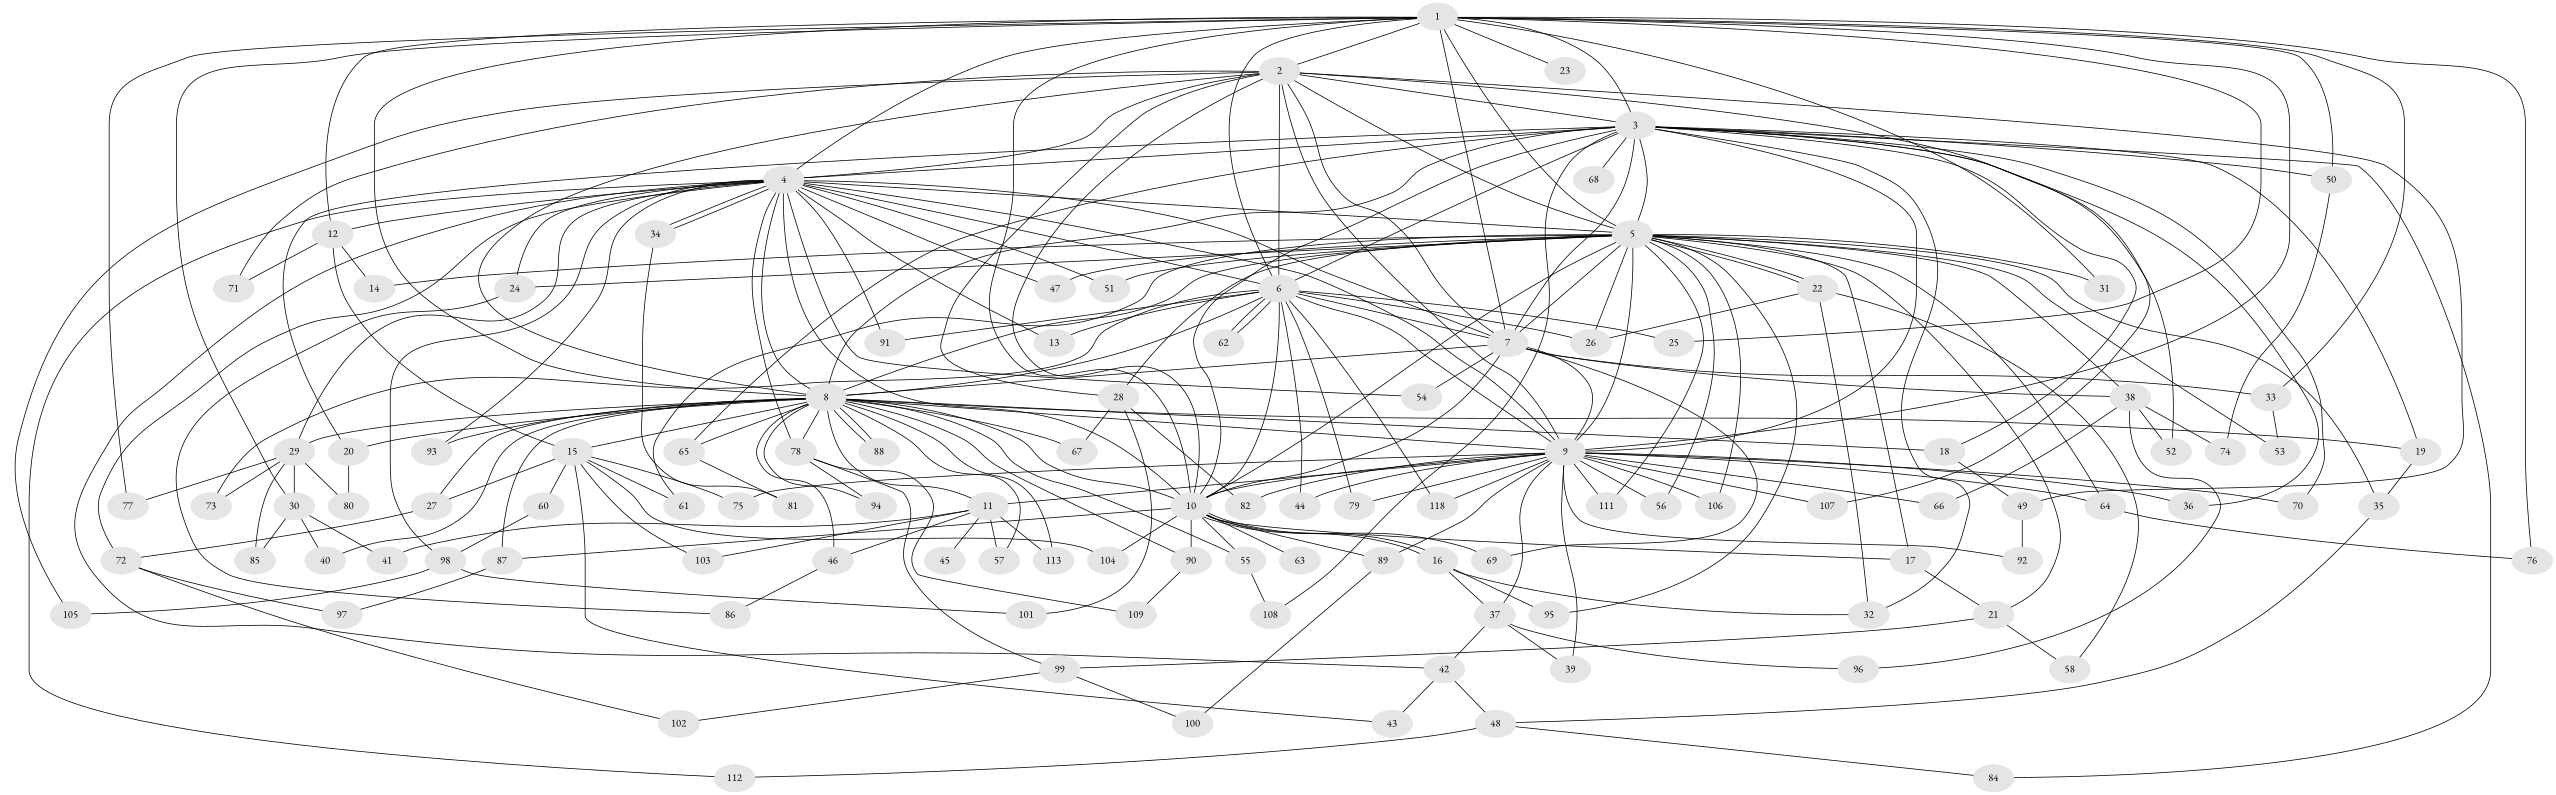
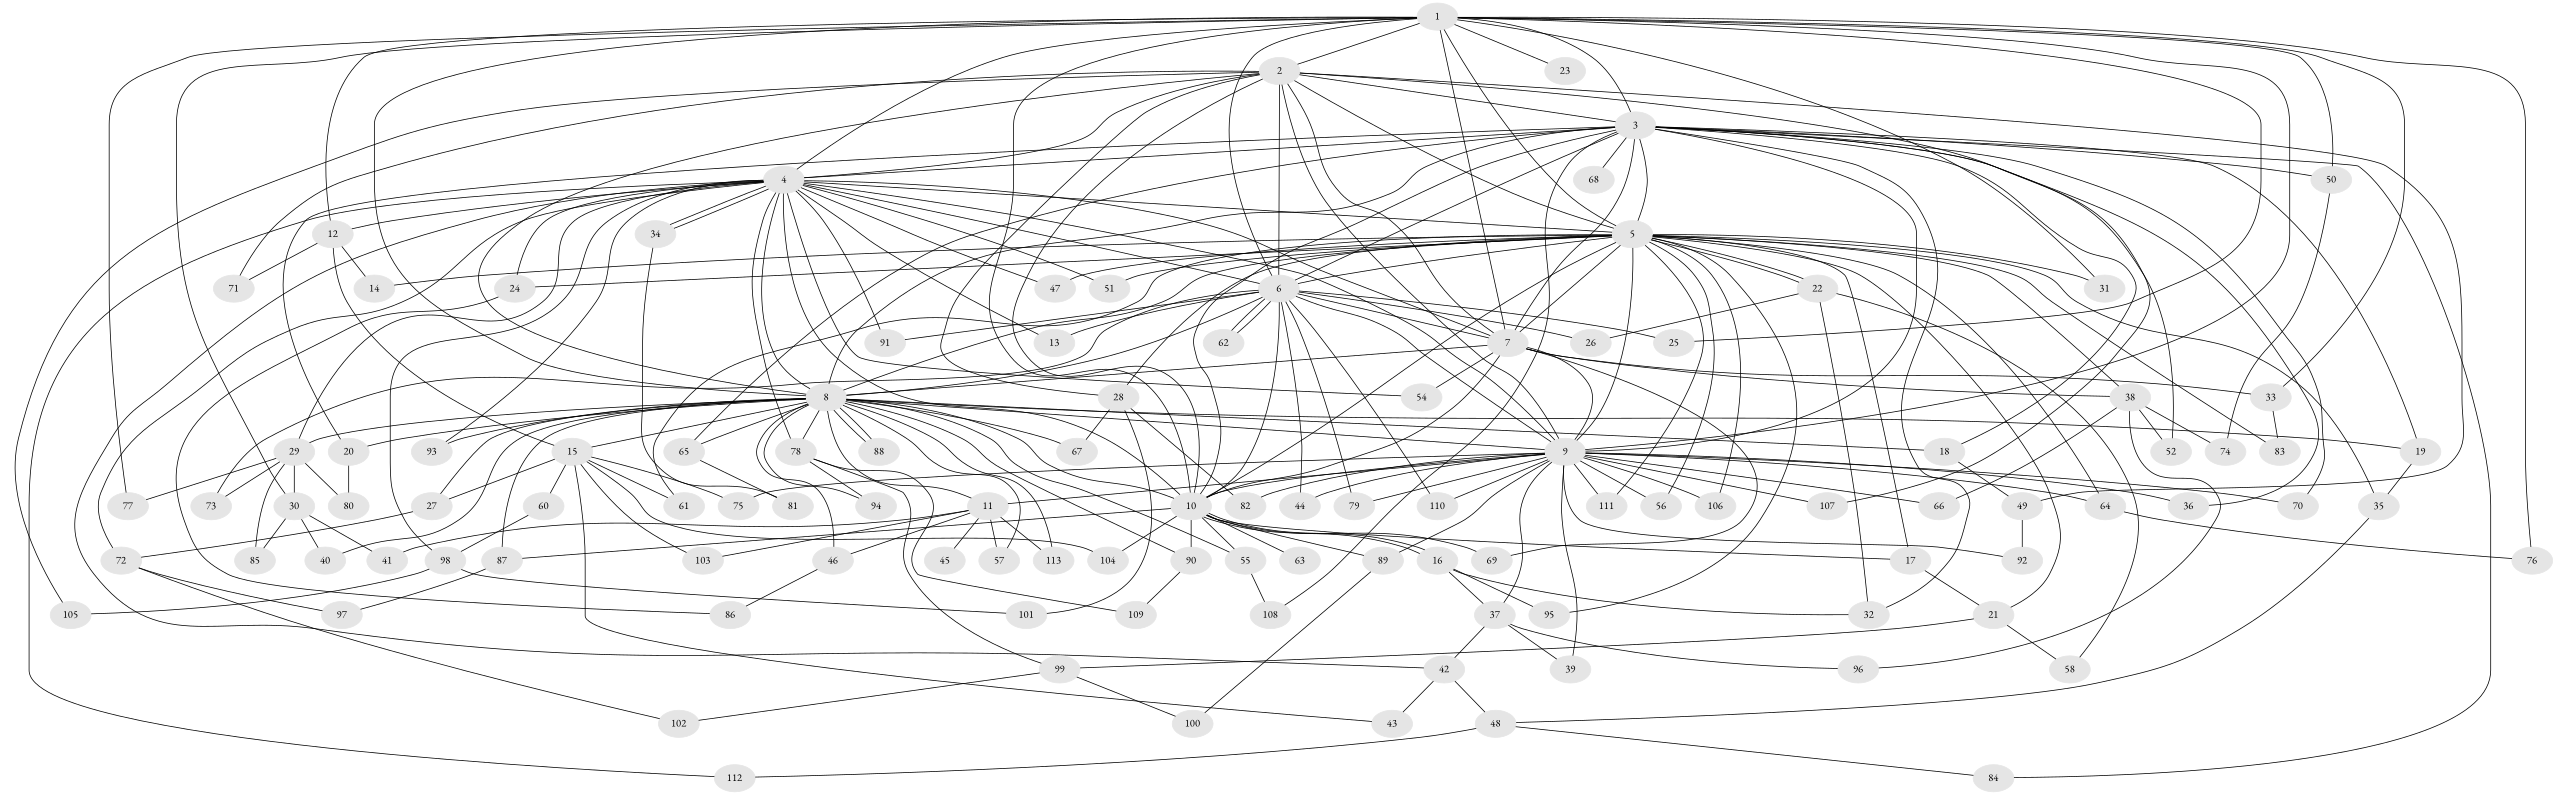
(1612, 288) -> (1455, 257)
(2280, 452) -> (2280, 452)
(1437, 506) -> (1437, 506)
